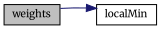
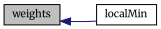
(73, 8) -> (84, 22)
